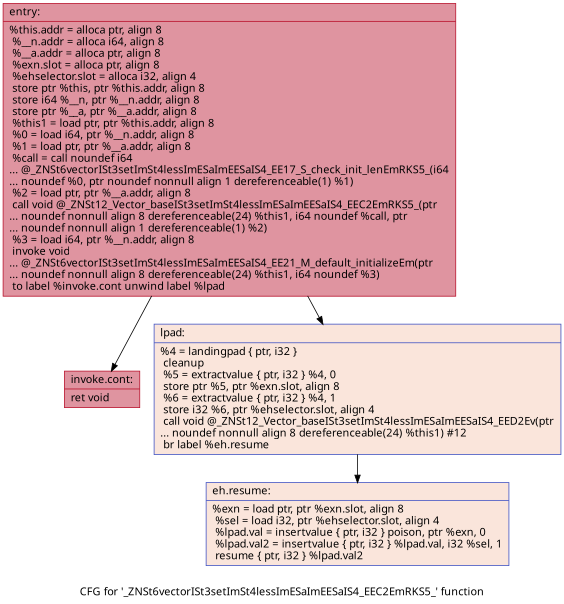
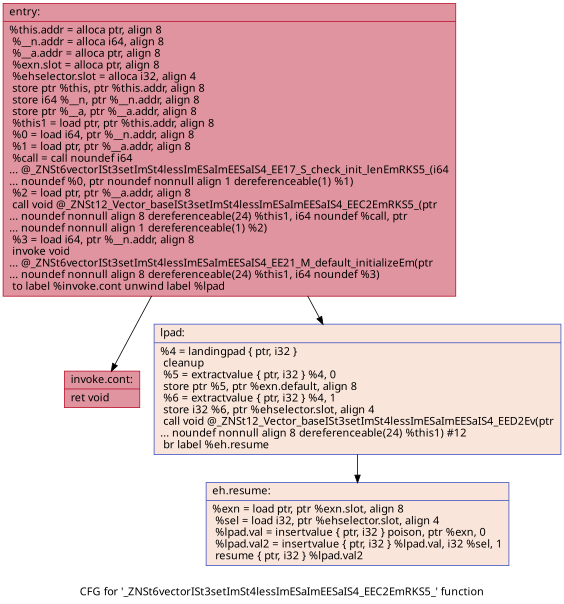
(250, 387) -> (259, 387)
